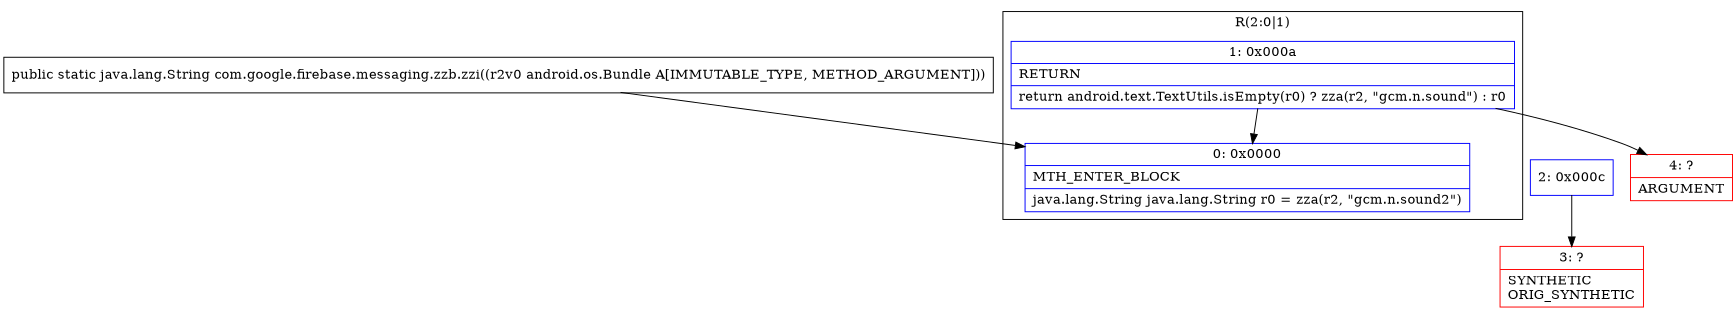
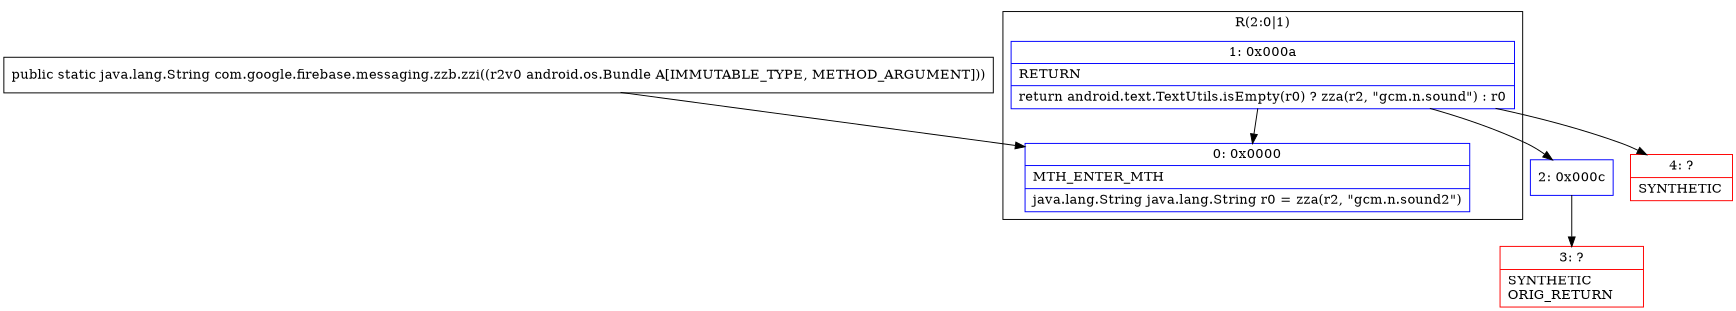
none -> (1489, 128)
(1107, 177) -> (1099, 177)
(1681, 189) -> (1681, 189)
(1572, 295) -> (1561, 295)
